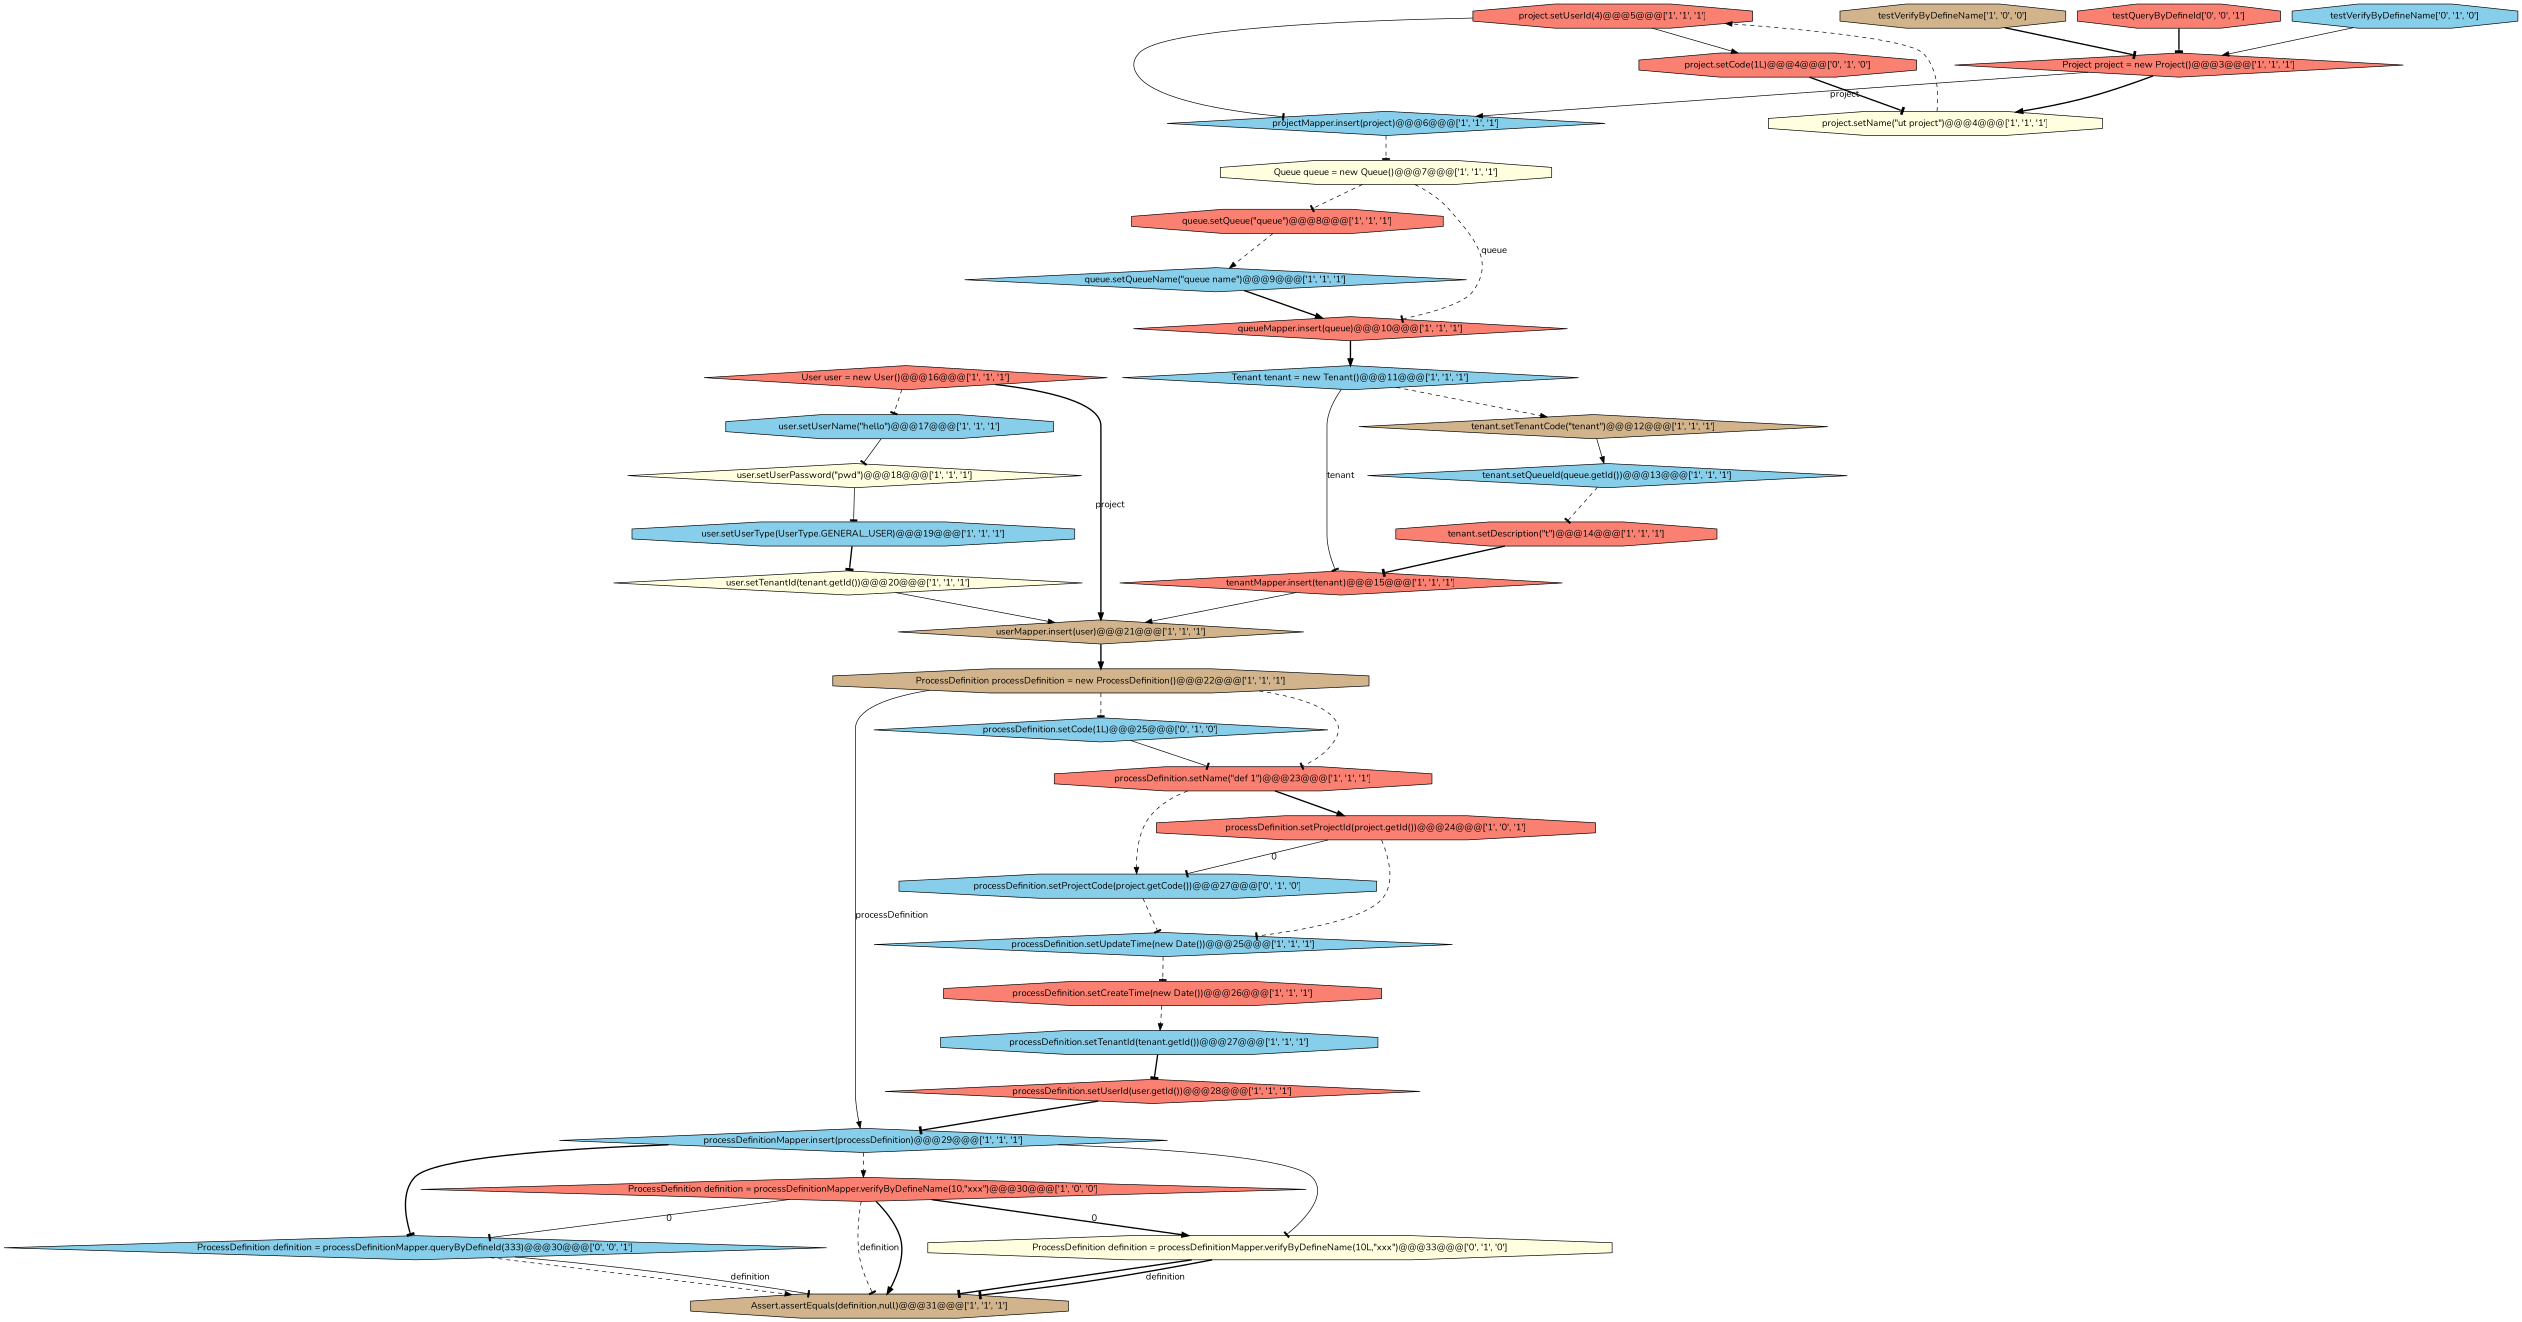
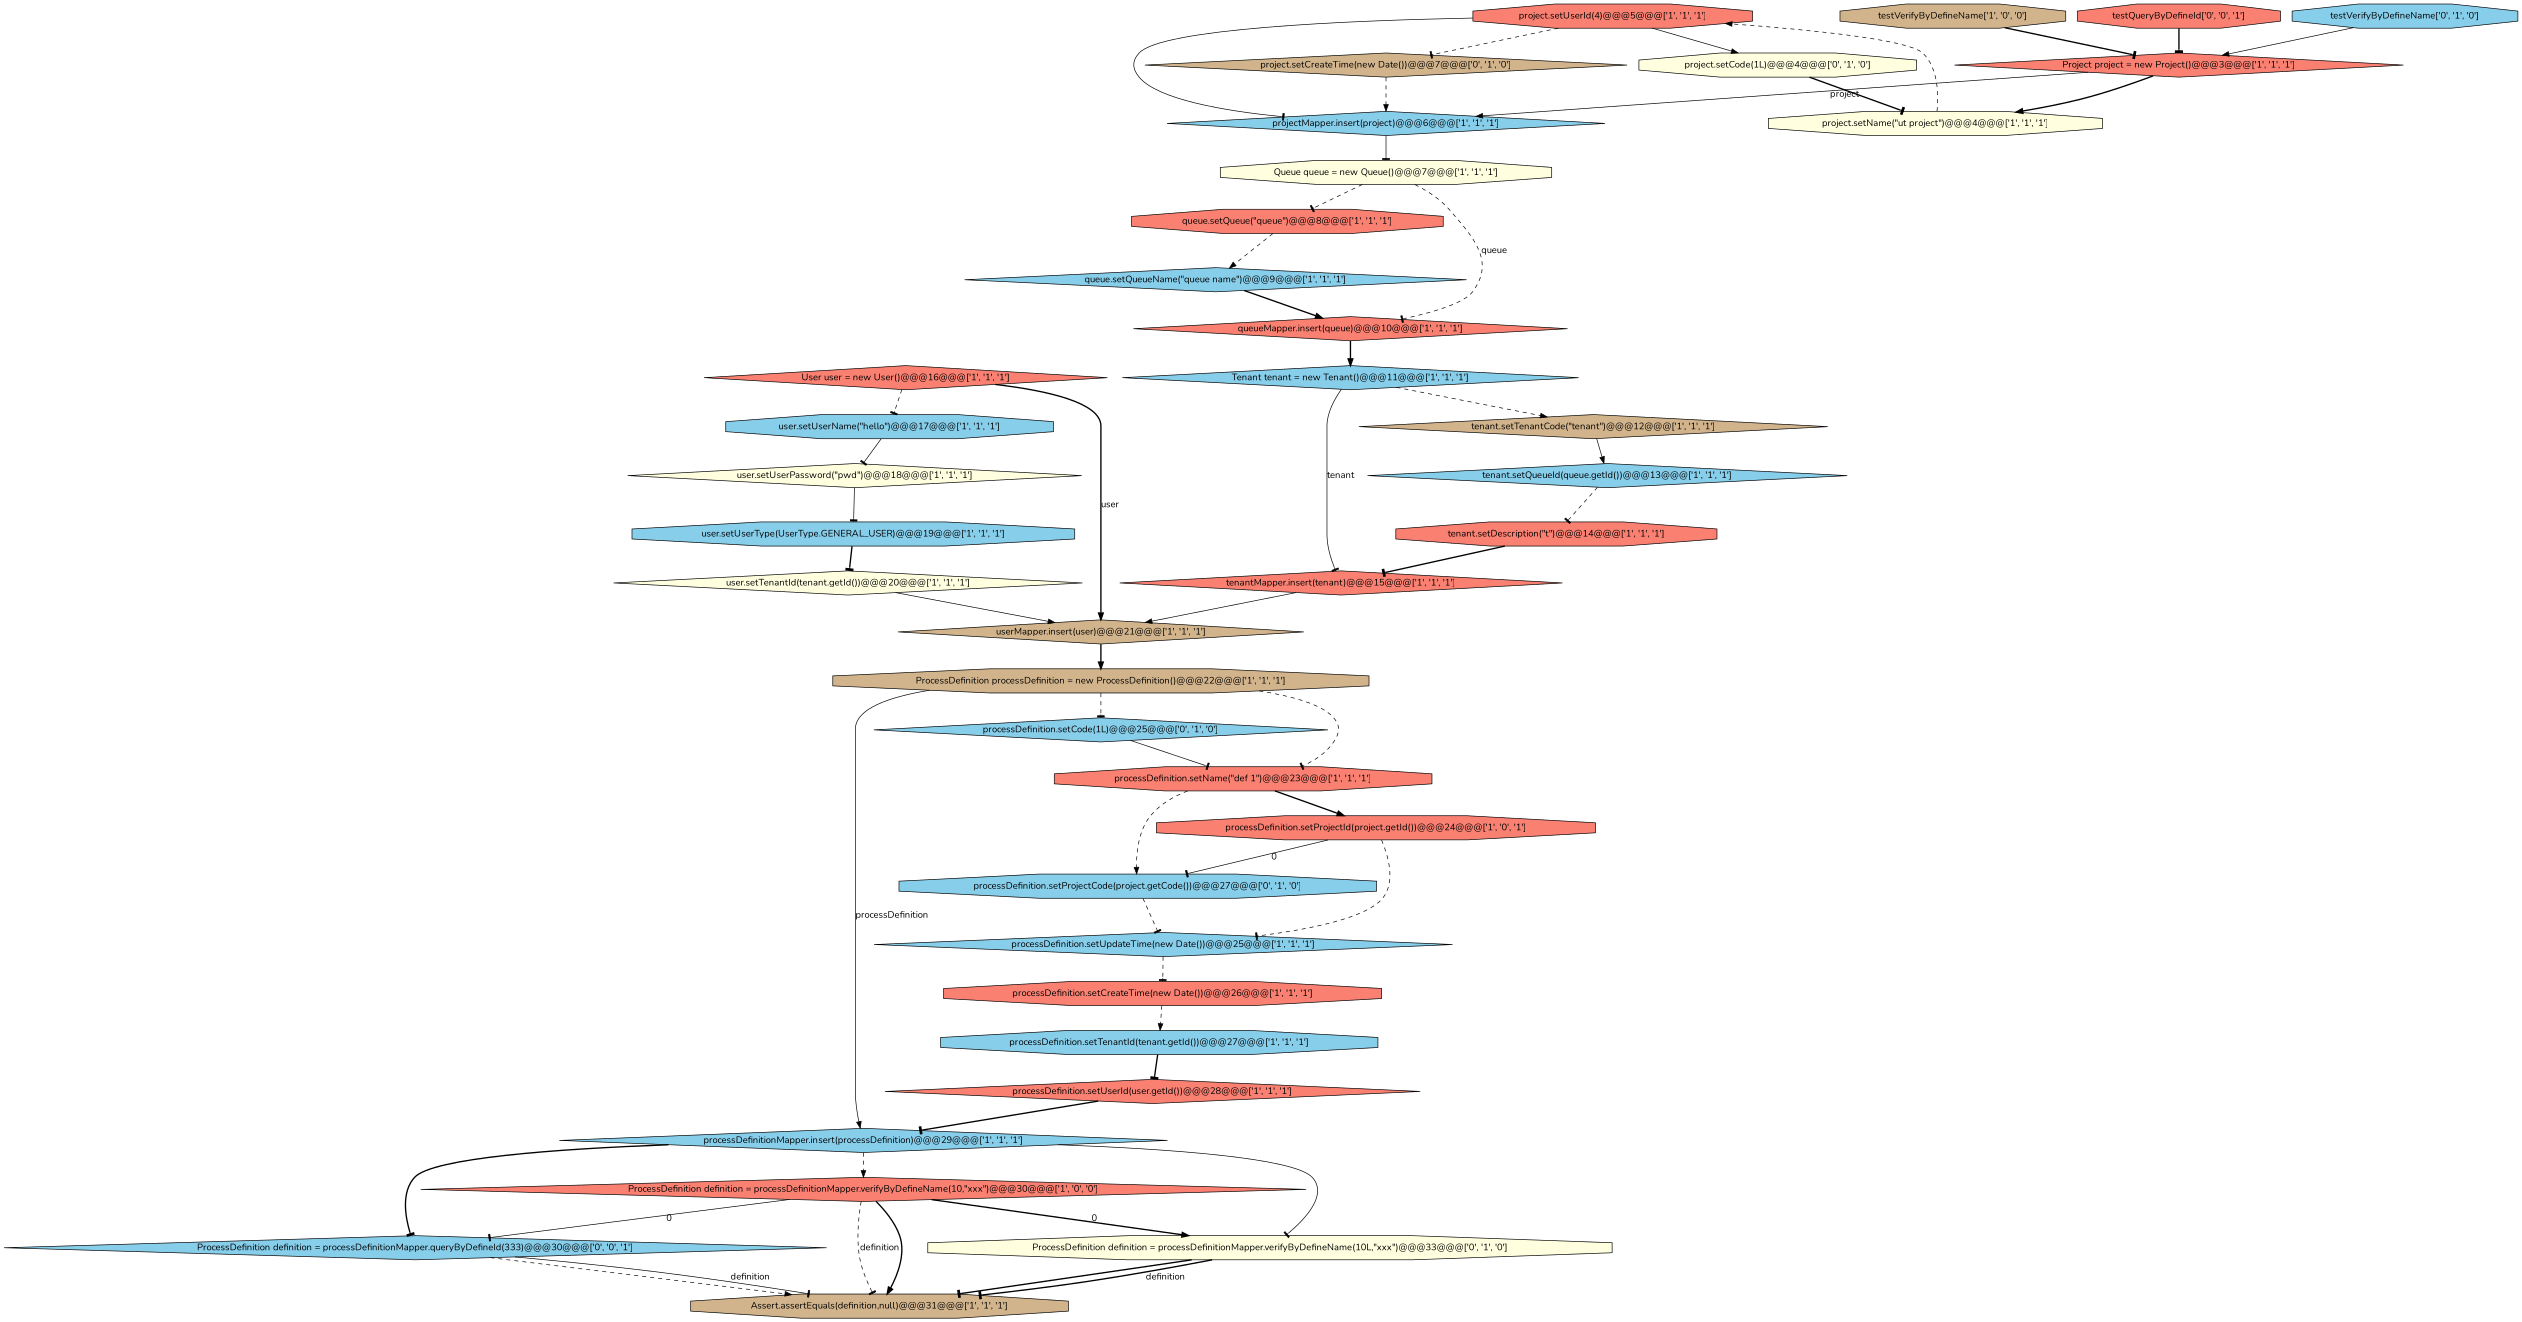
none -> (1386, 65)
(1778, 65) -> (1778, 65)
(1386, 146) -> (1386, 146)
(1110, 505) -> (1110, 505)
